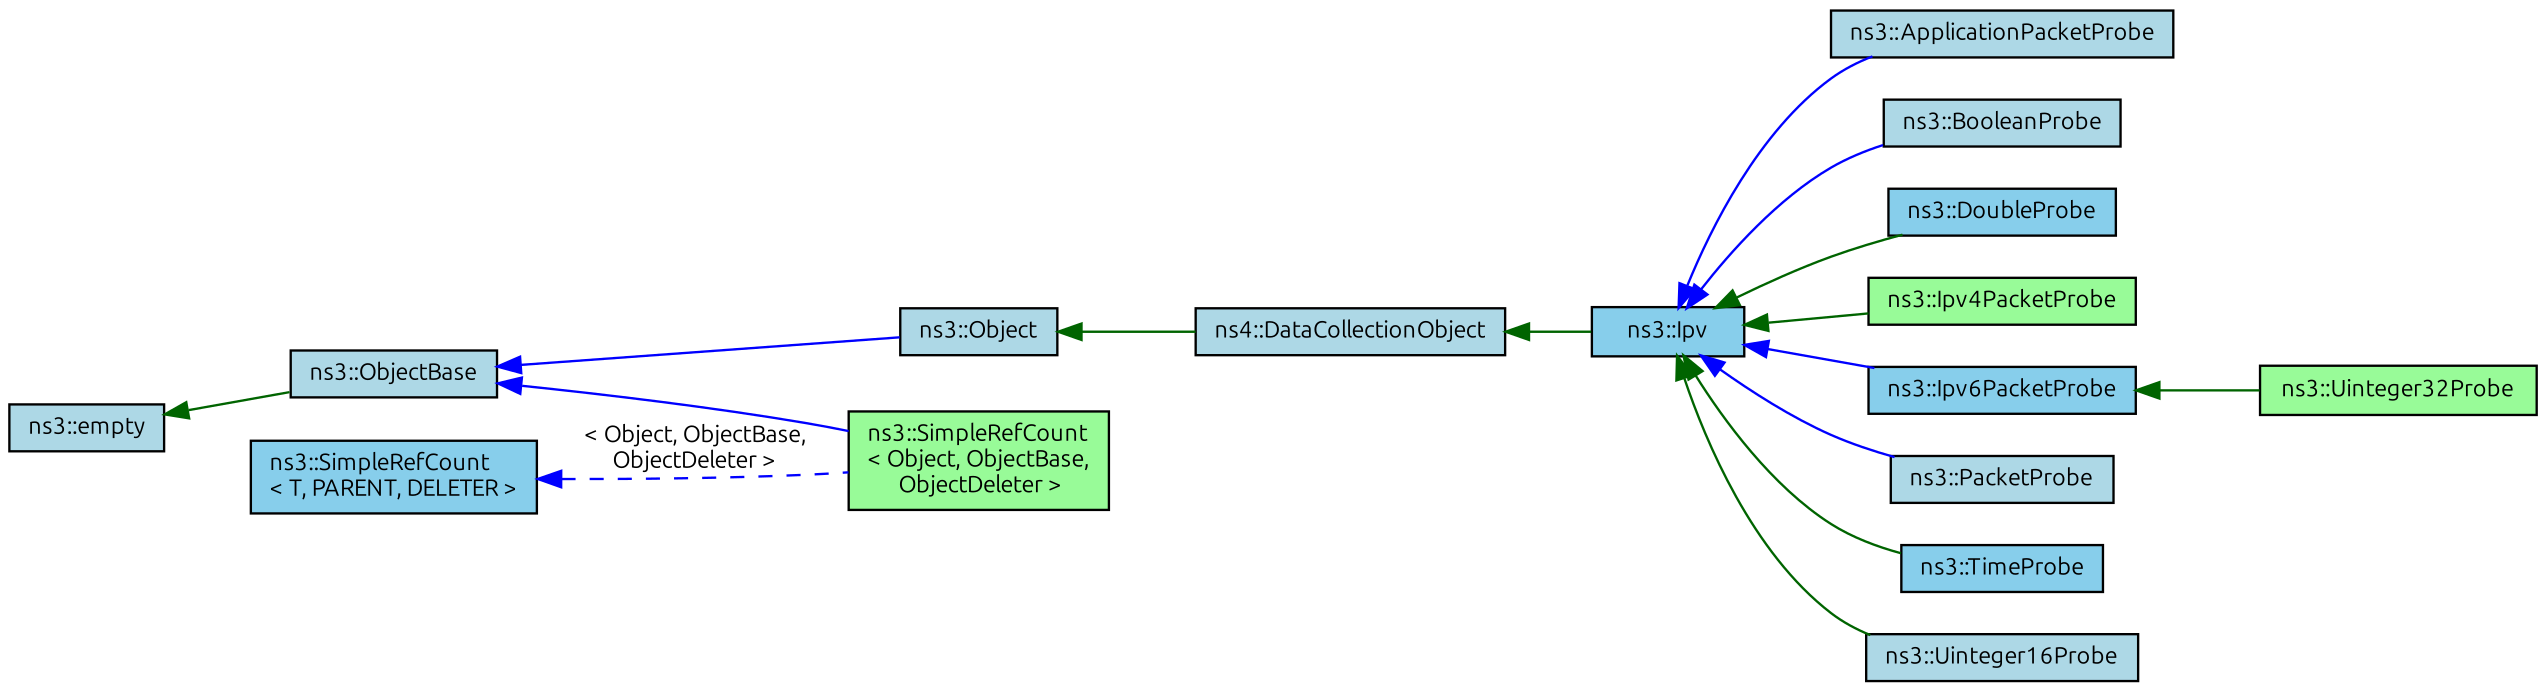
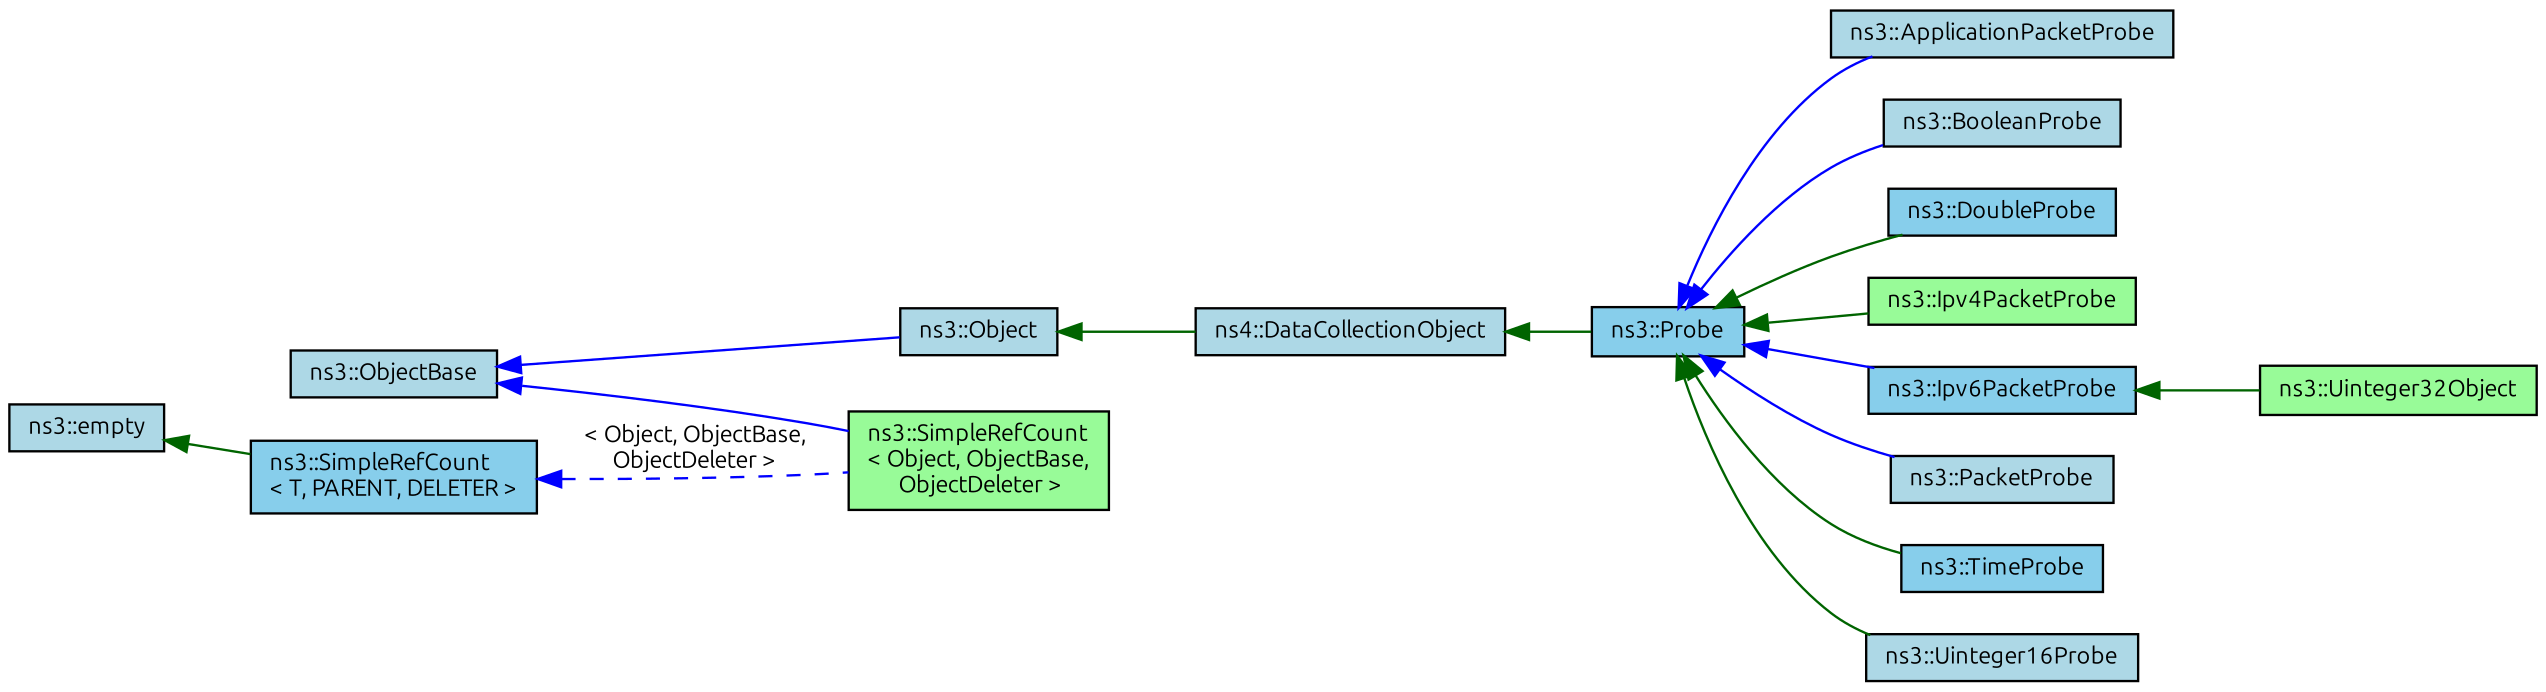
(1668, 332) -> (1668, 332)
(2398, 390) -> (2398, 390)
(239, 401) -> (219, 449)
